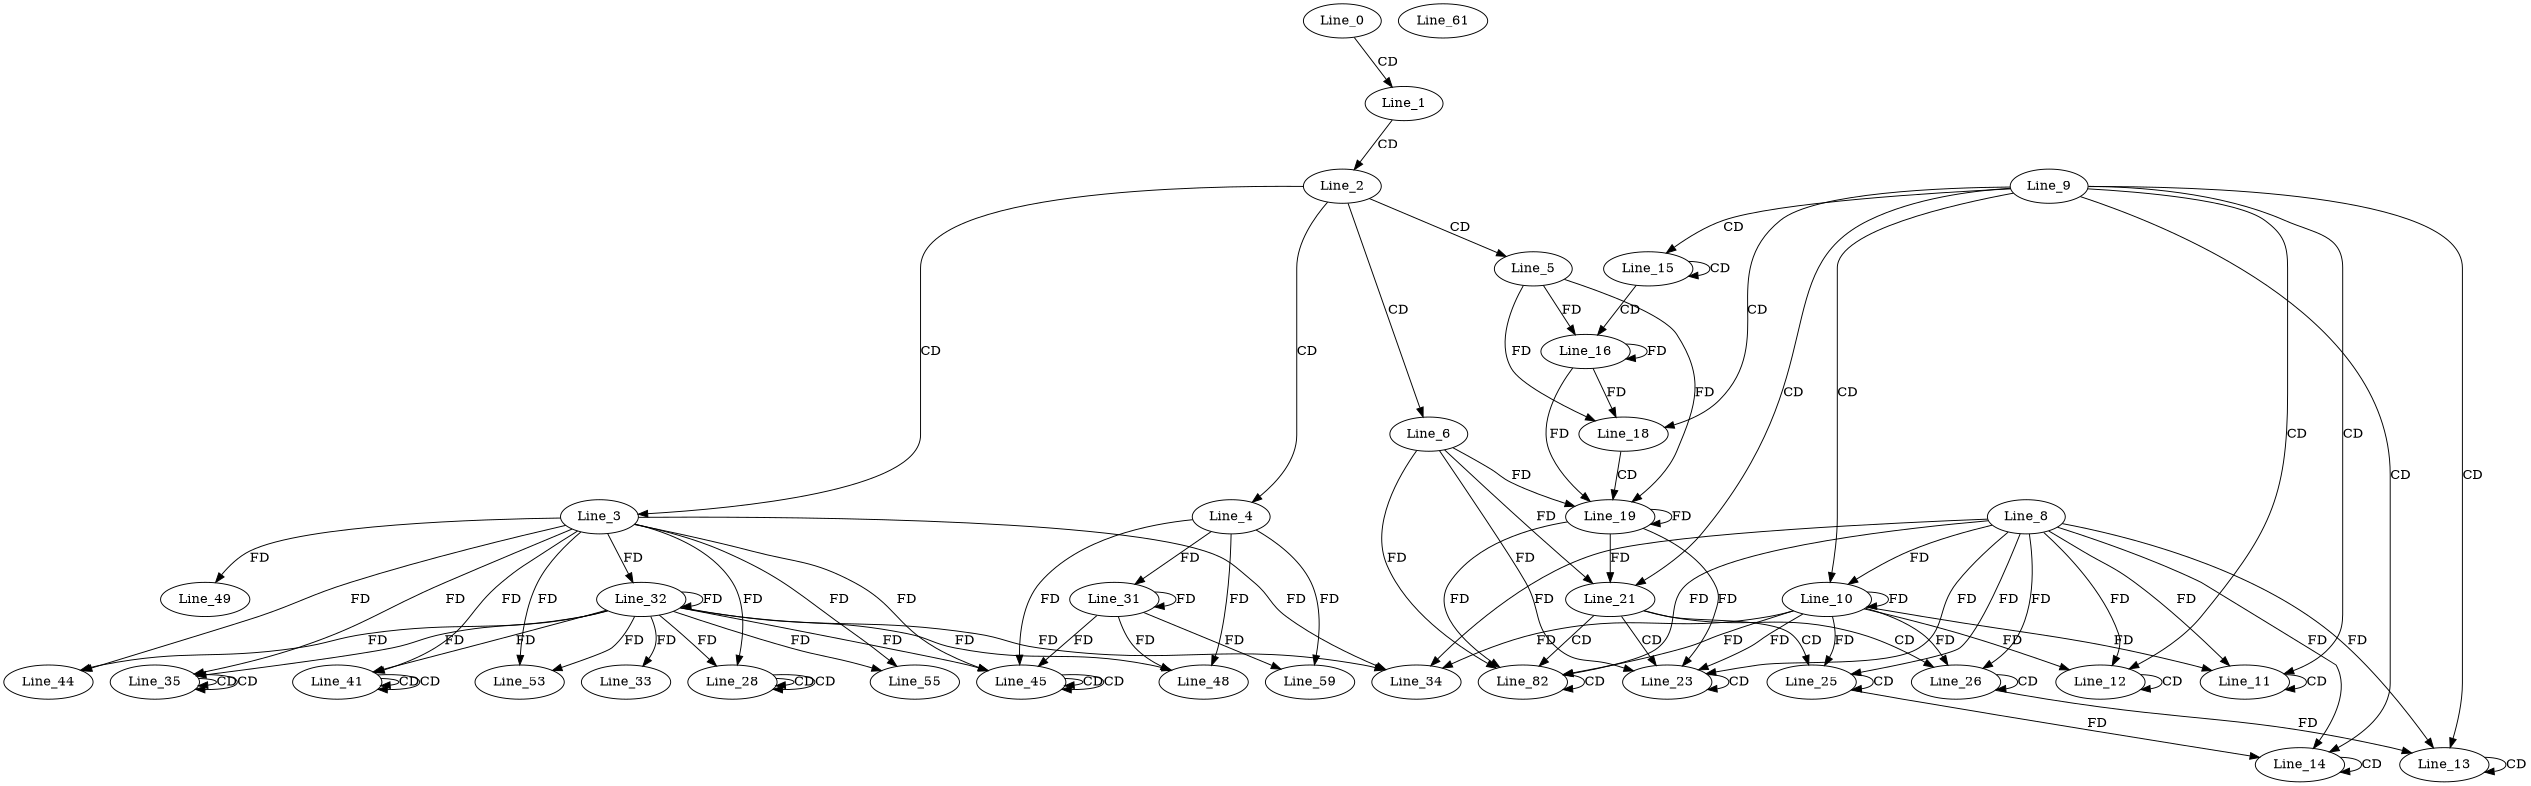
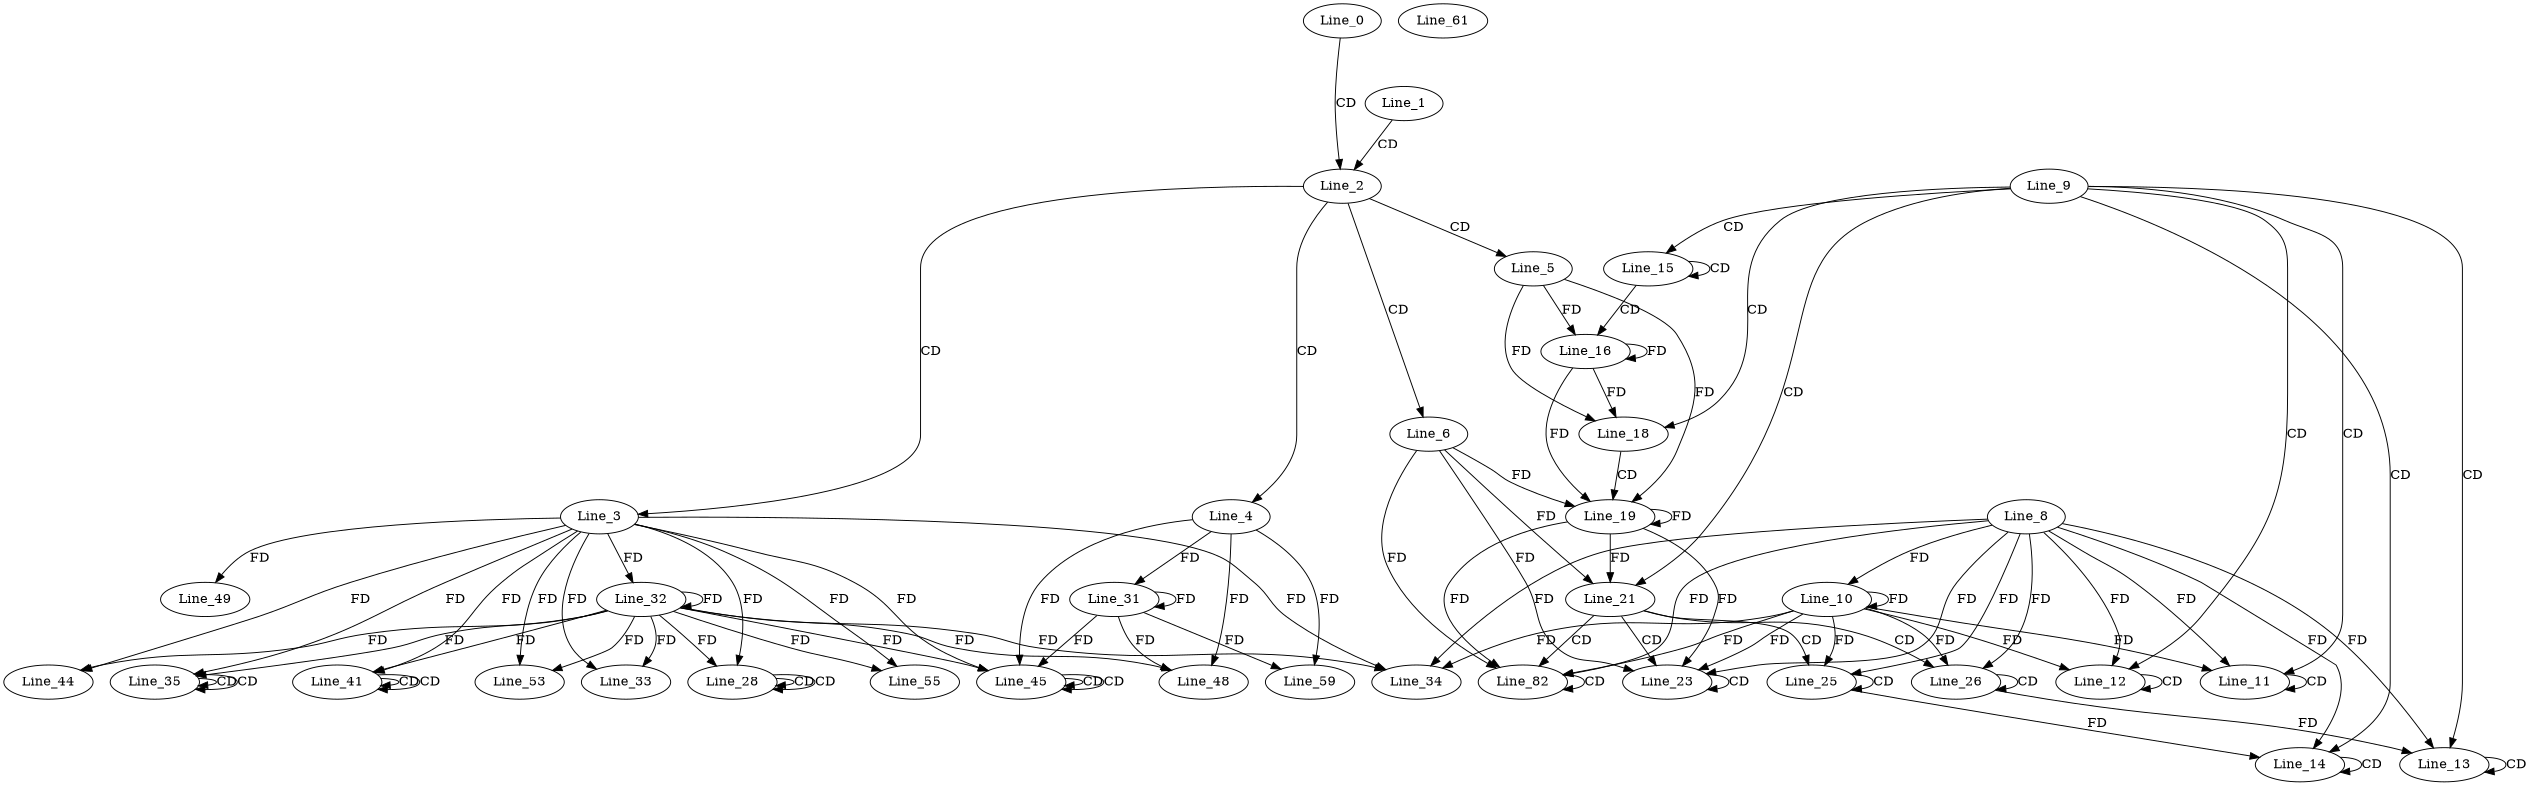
(1370, 58) -> (1335, 99)
(1837, 321) -> none
none -> (563, 601)
